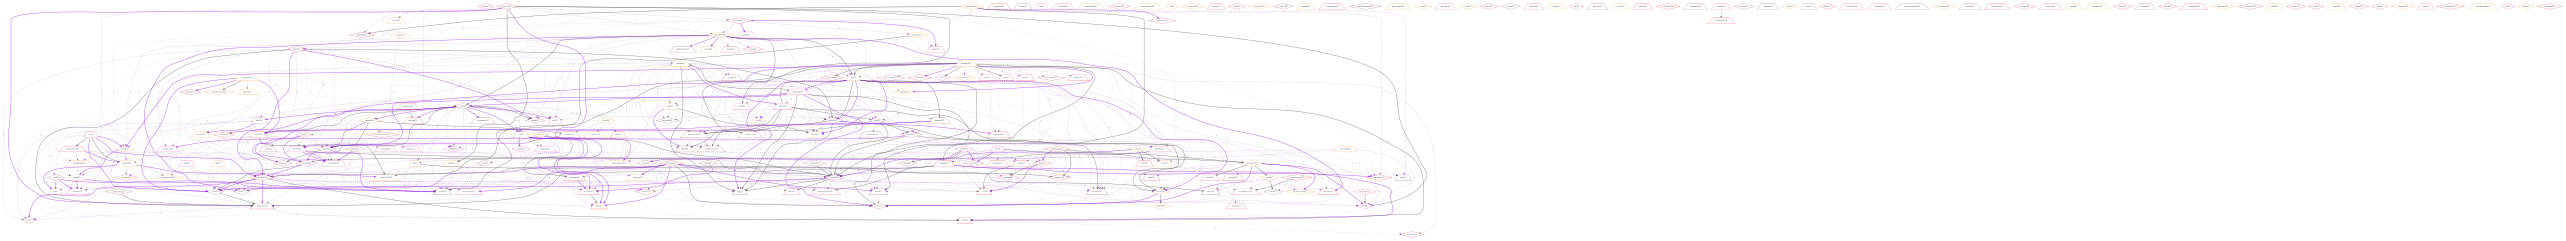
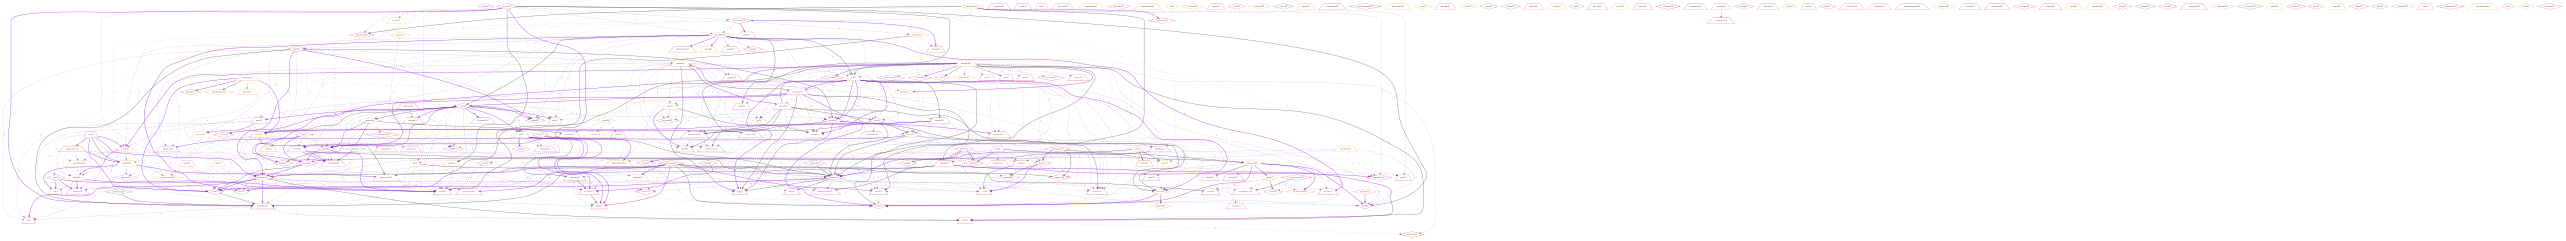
(2145, 6) -> (2145, 6)
(29, 220) -> (29, 220)
